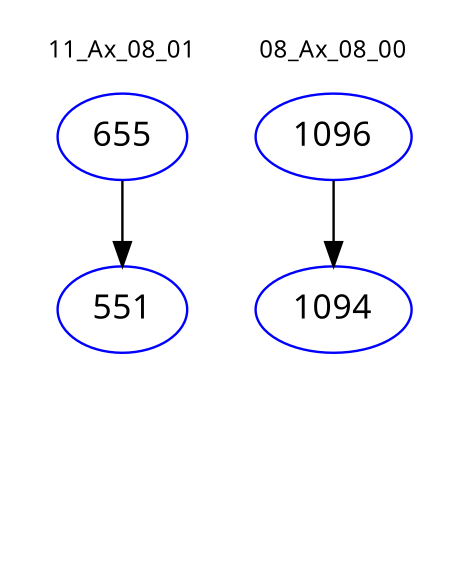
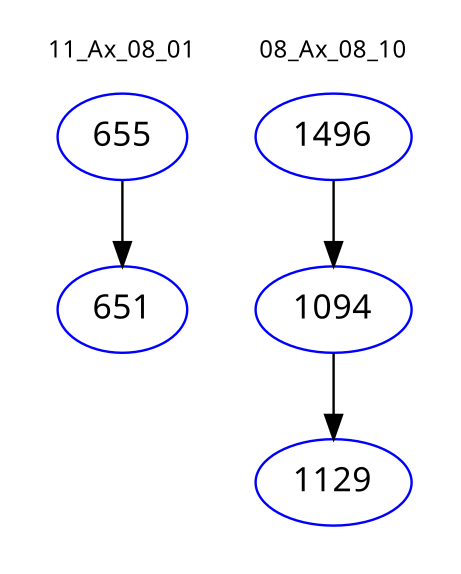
(334, 52) -> (334, 52)
(334, 137) -> (334, 137)
(122, 310) -> (122, 310)
none -> (334, 482)
